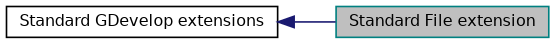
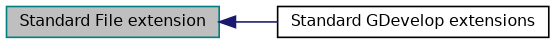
(315, 22) -> (257, 22)
